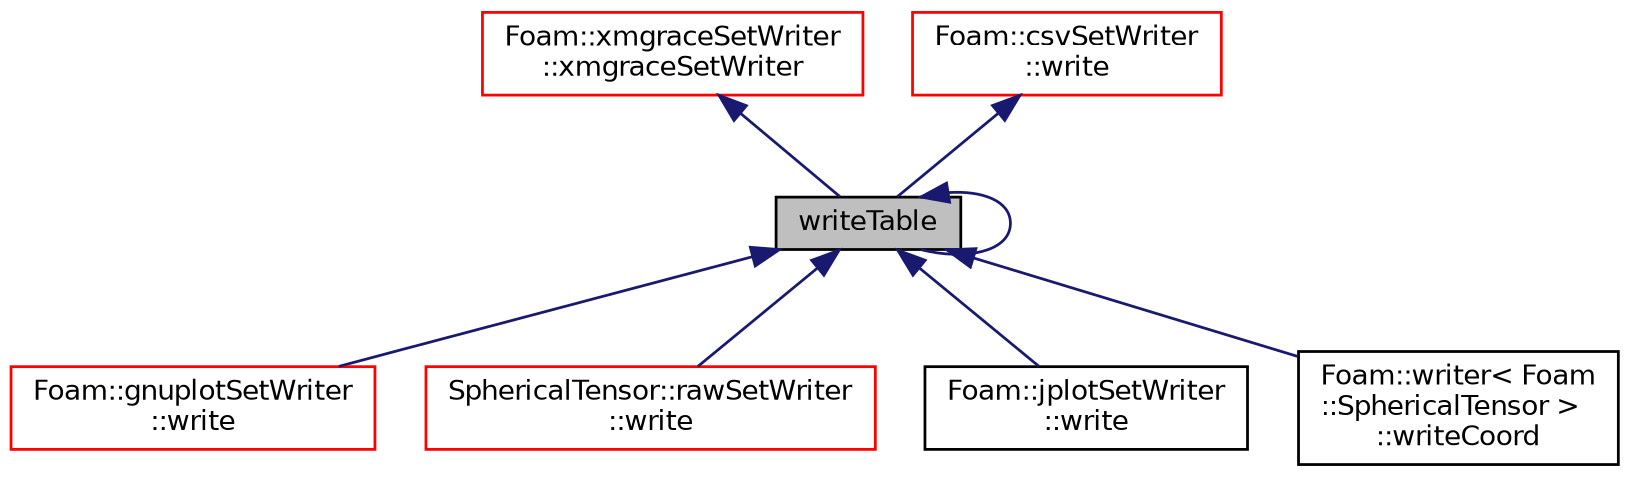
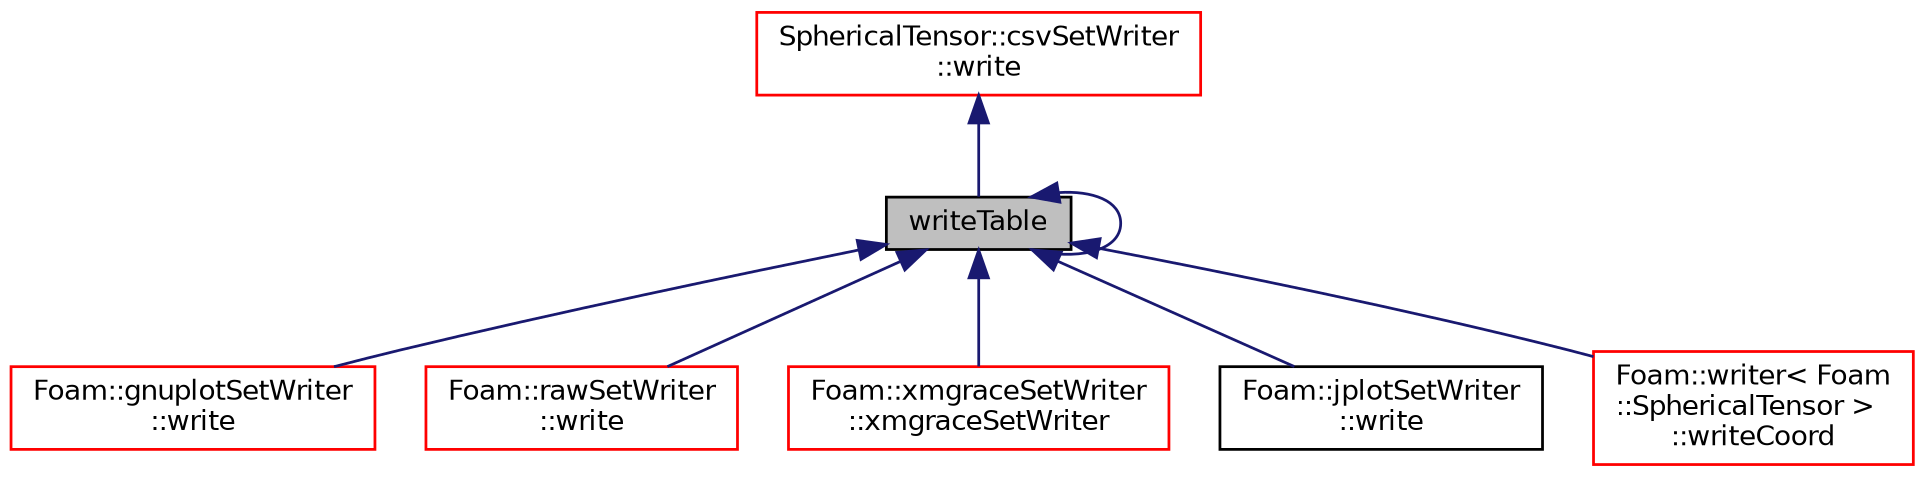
(1067, 54) -> (979, 54)
(790, 155) -> (979, 323)
(651, 408) -> (582, 408)
(1458, 408) -> (1753, 408)
